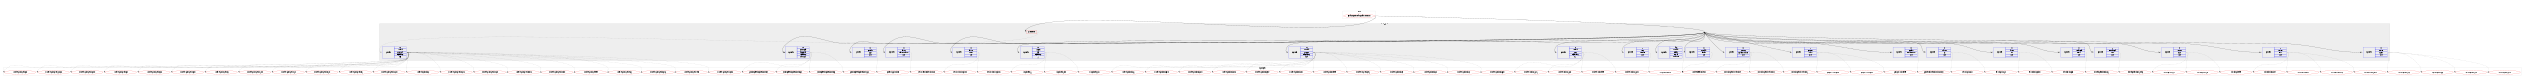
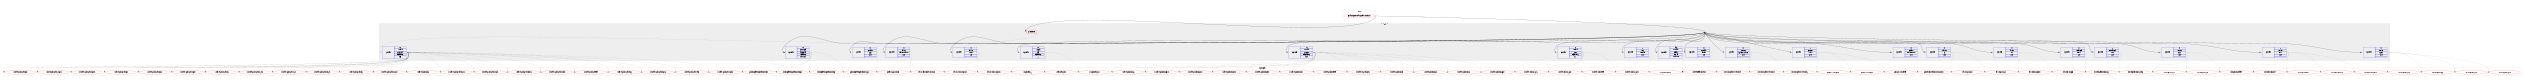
(54, 72) -> (54, 72)
(1061, 72) -> (1061, 72)
(2236, 72) -> (2236, 72)
